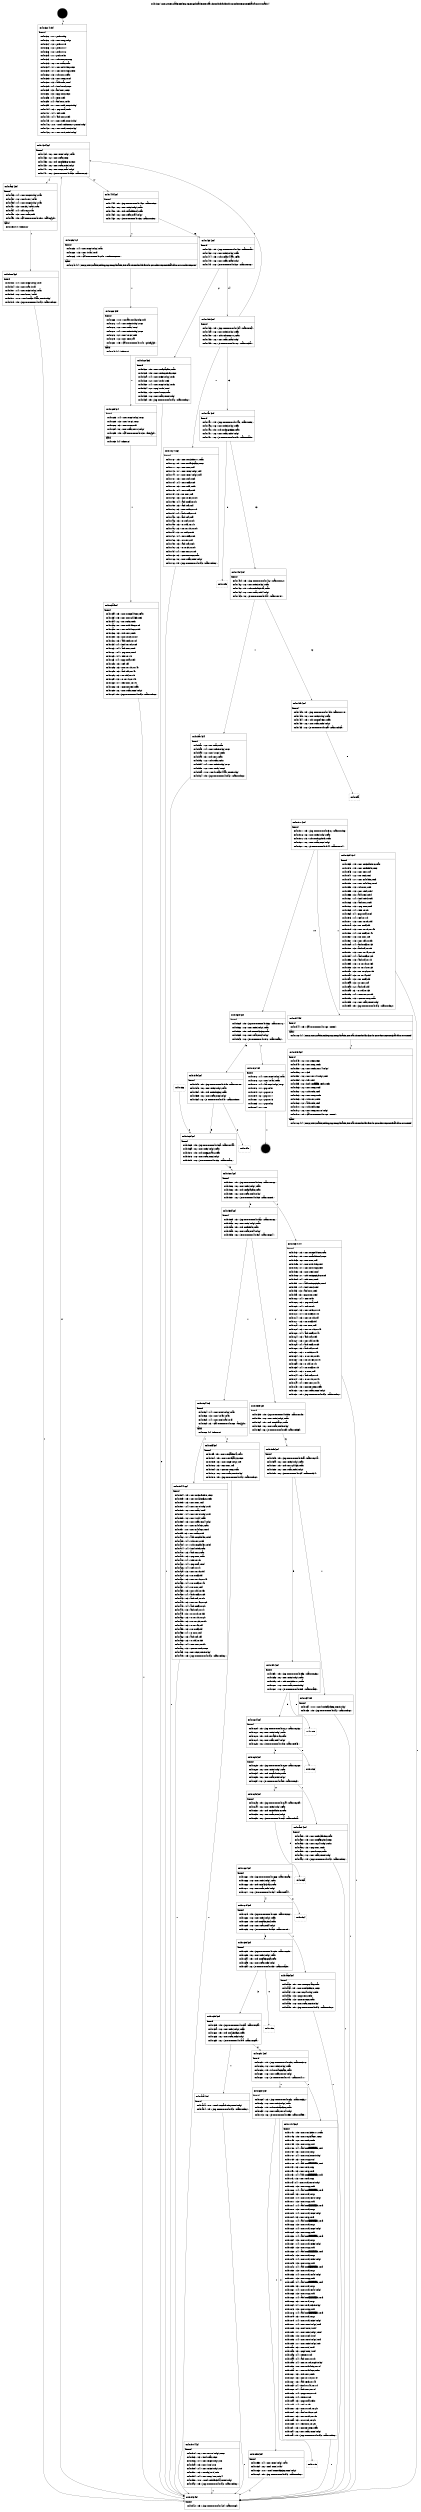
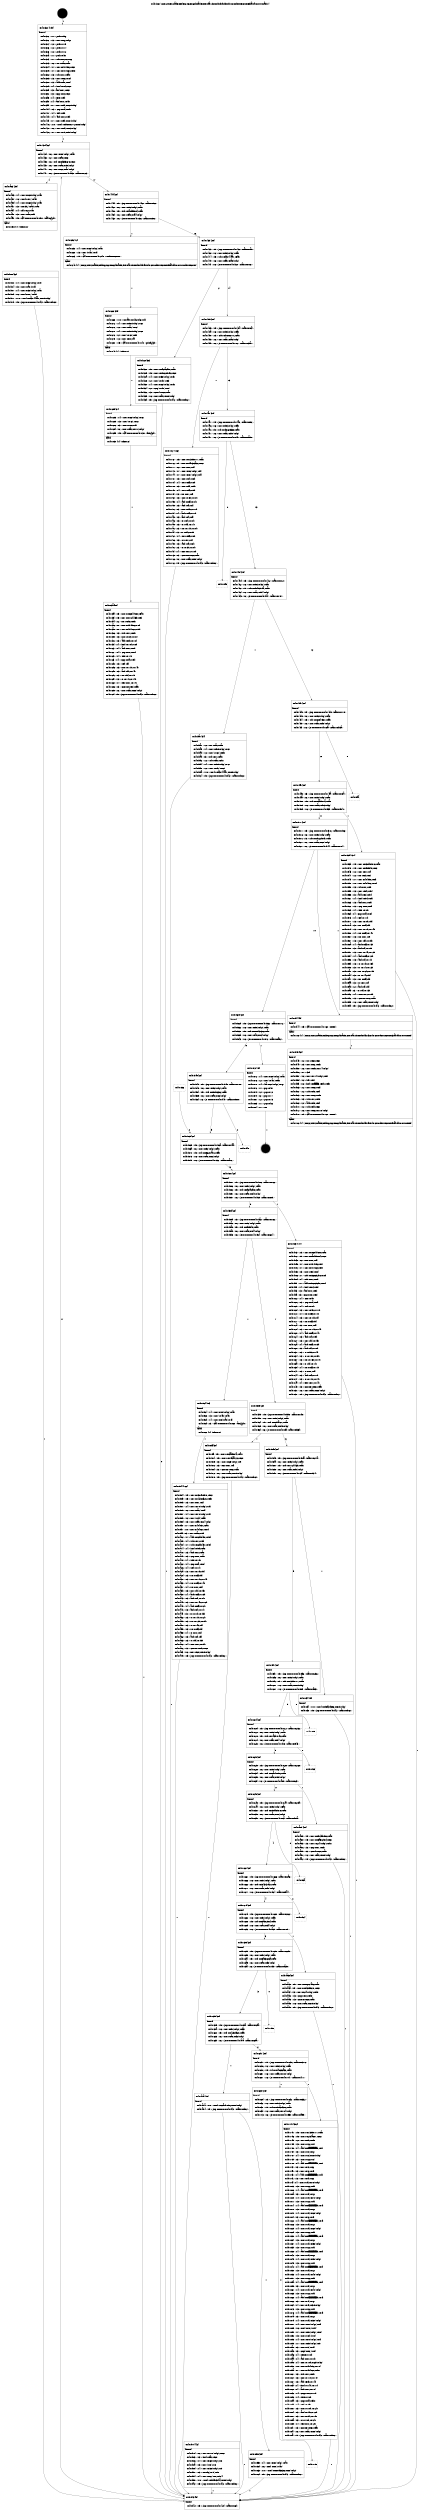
(220, 200) -> (62, 138)
(30, 250) -> none
none -> (319, 797)
(226, 1438) -> (257, 1437)
none -> (269, 1843)
(269, 2284) -> (262, 2279)
